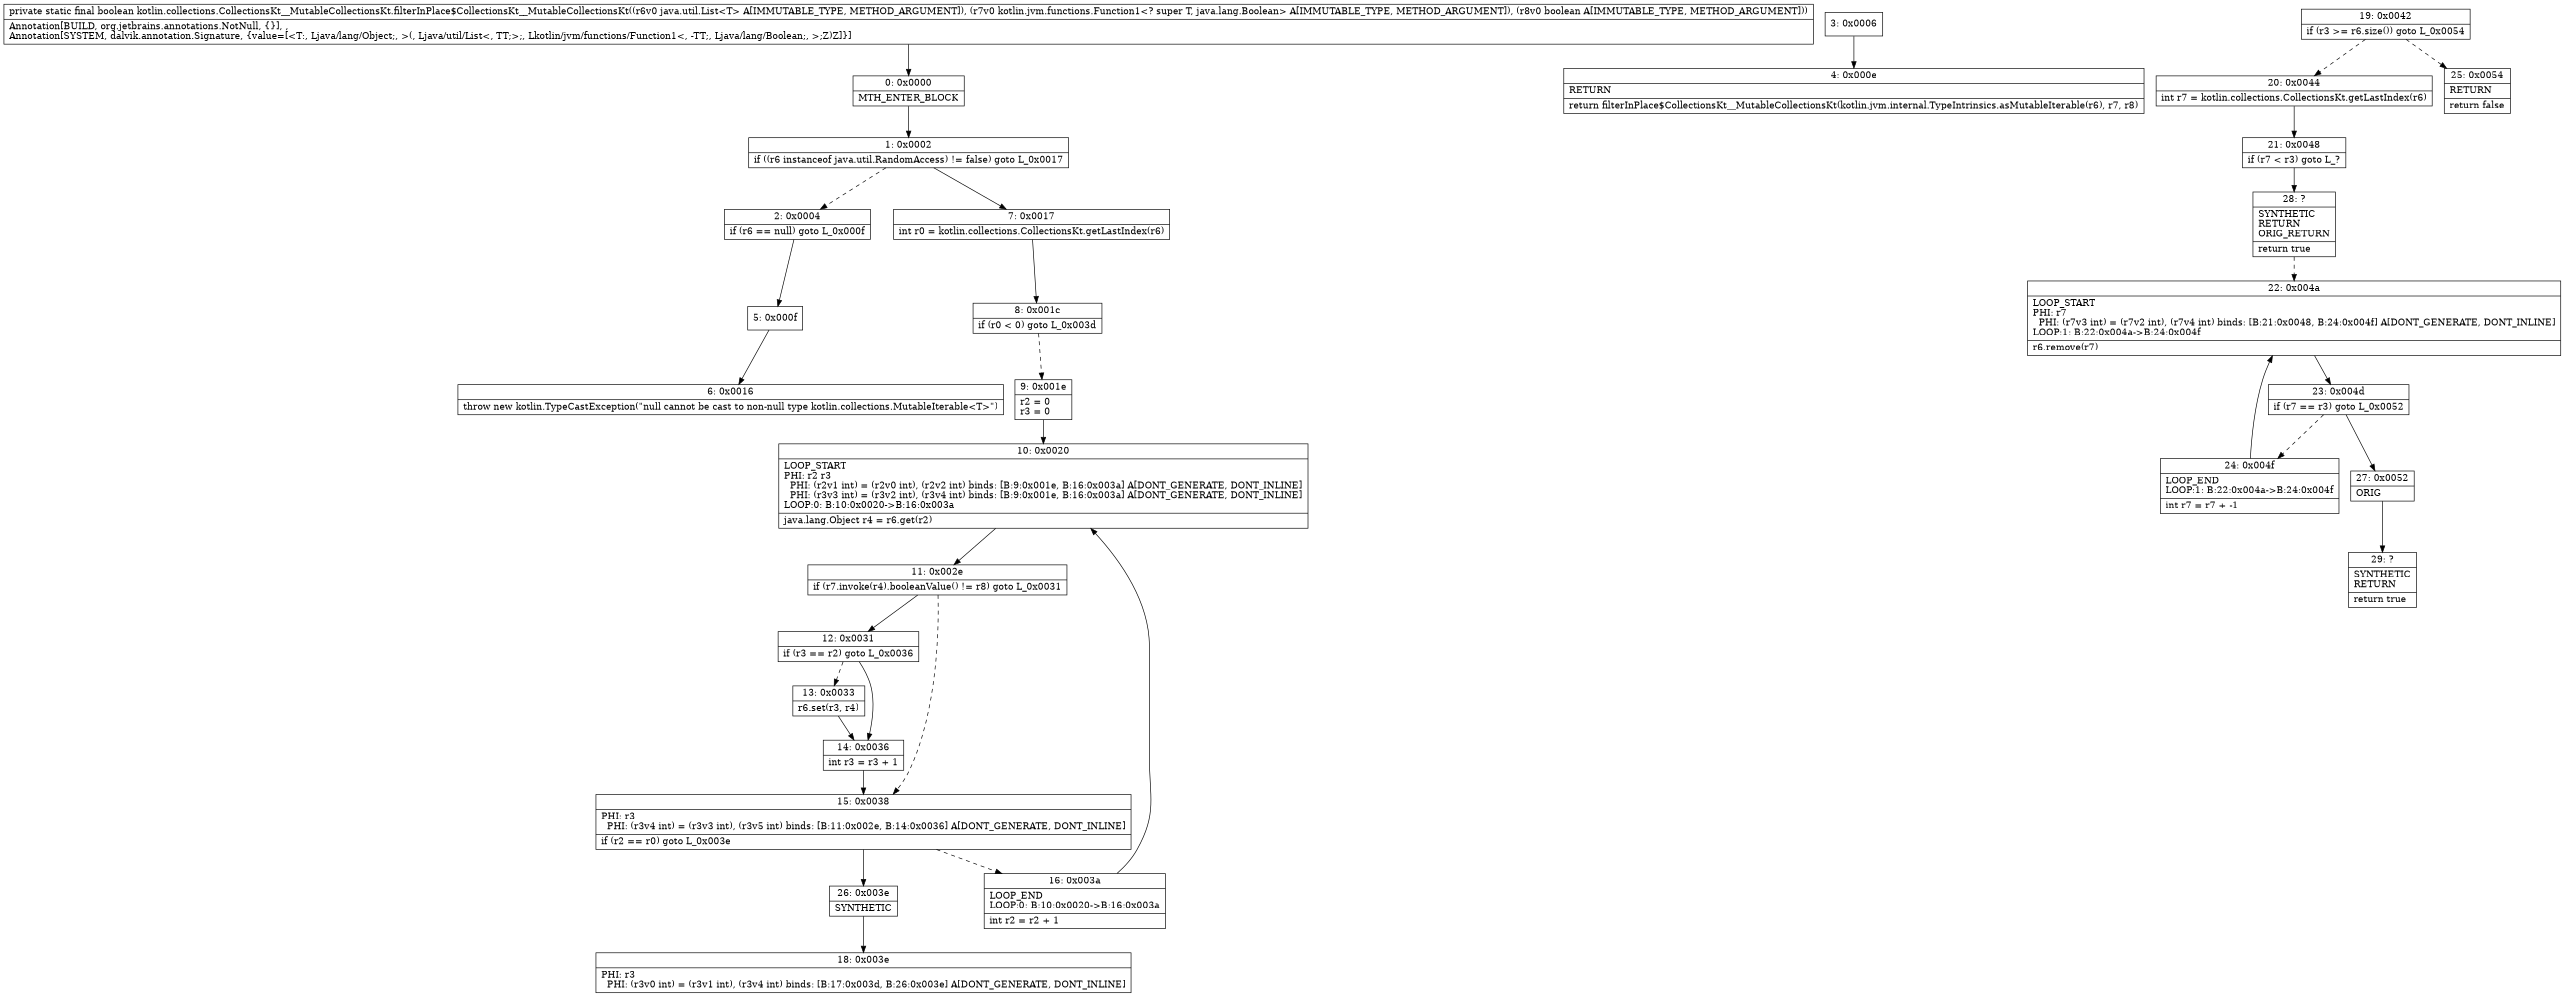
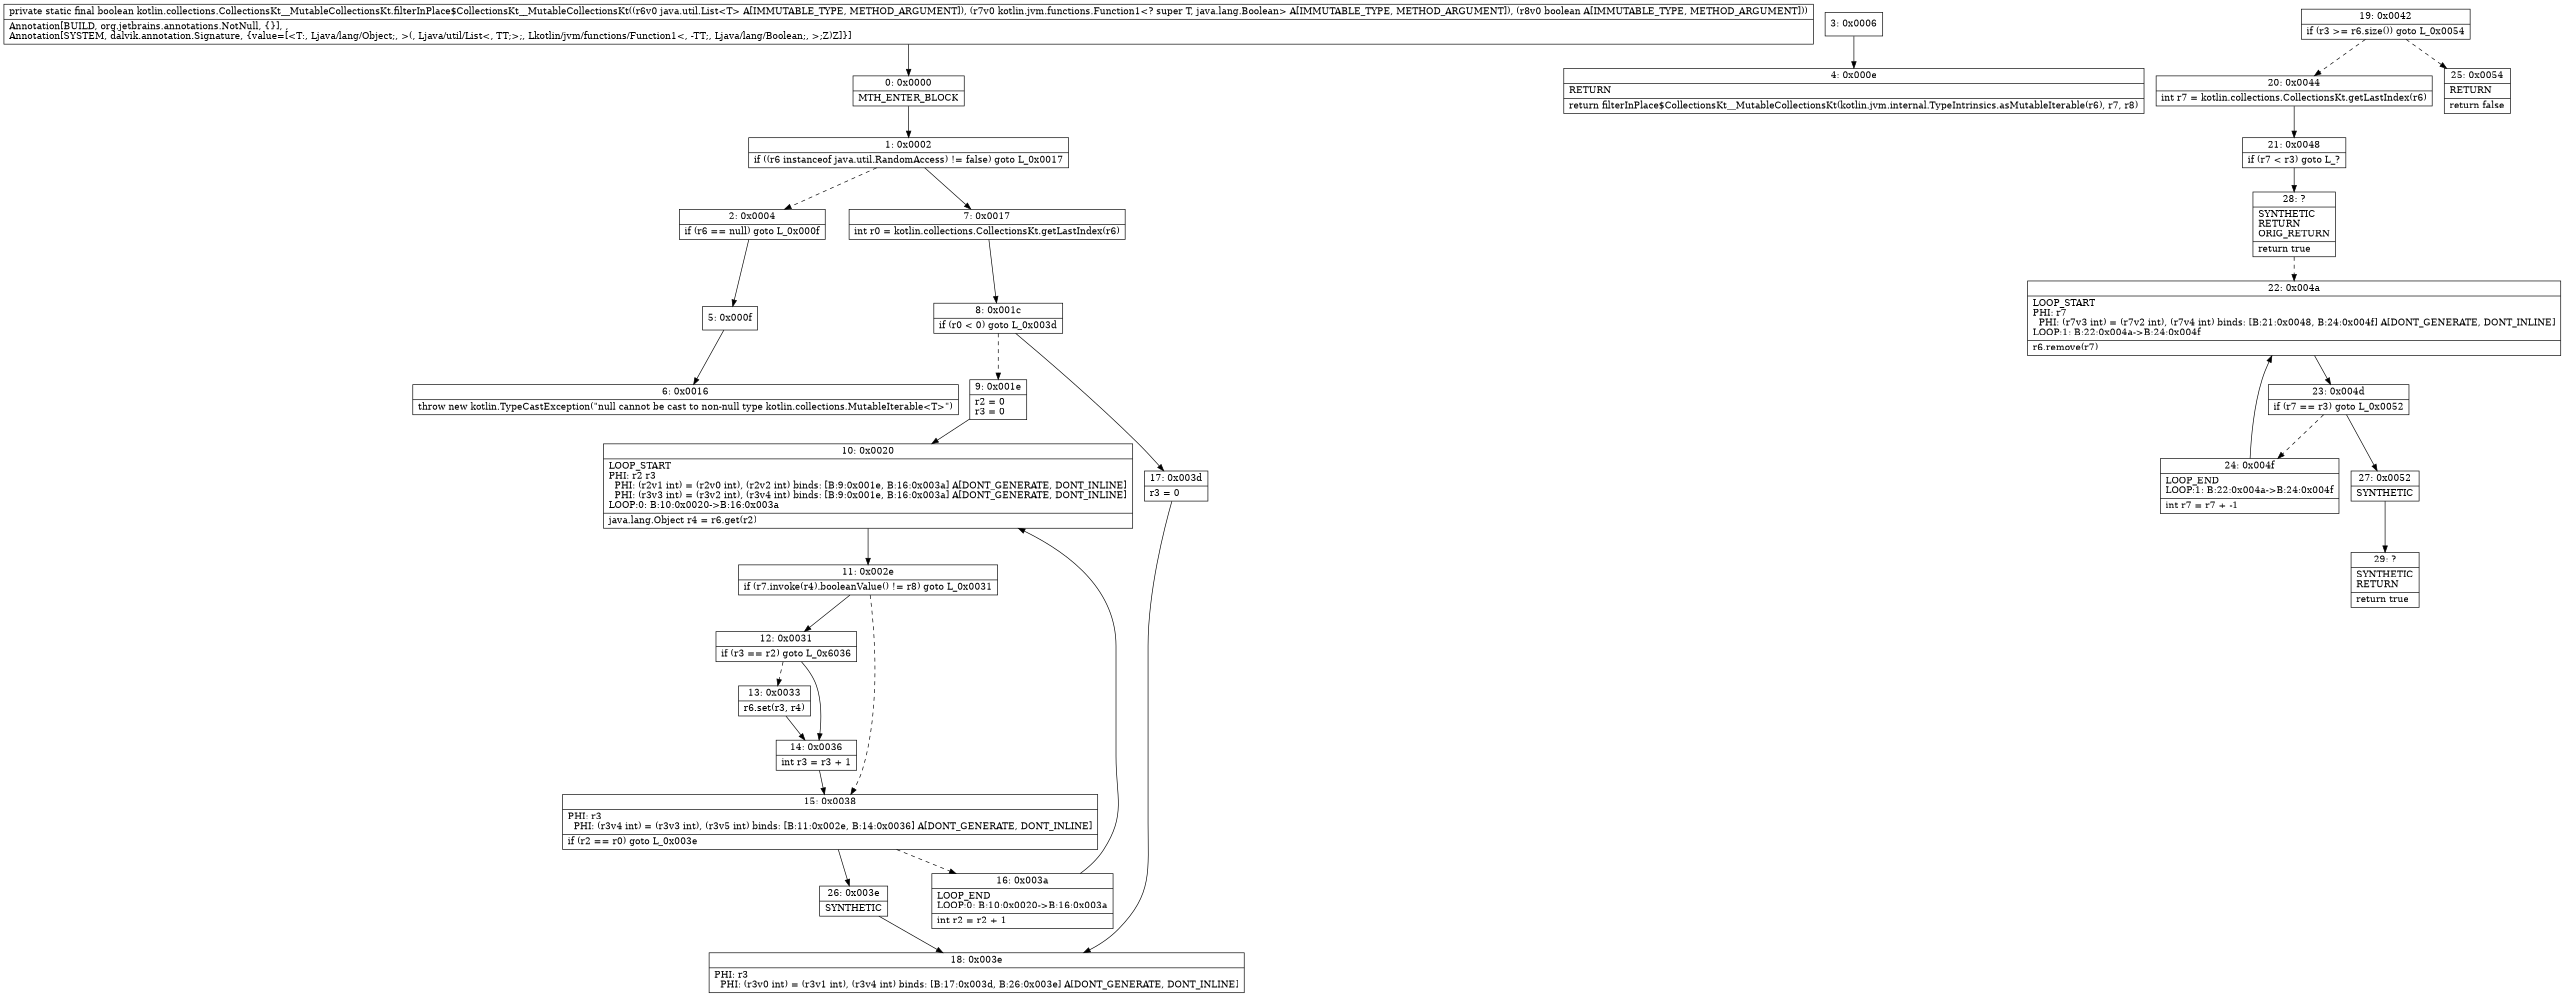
none -> (1176, 486)
(2369, 493) -> (2385, 493)
(848, 654) -> (786, 654)
